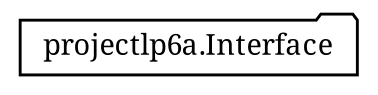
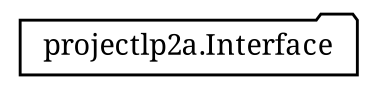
(189, 48) -> (189, 48)
